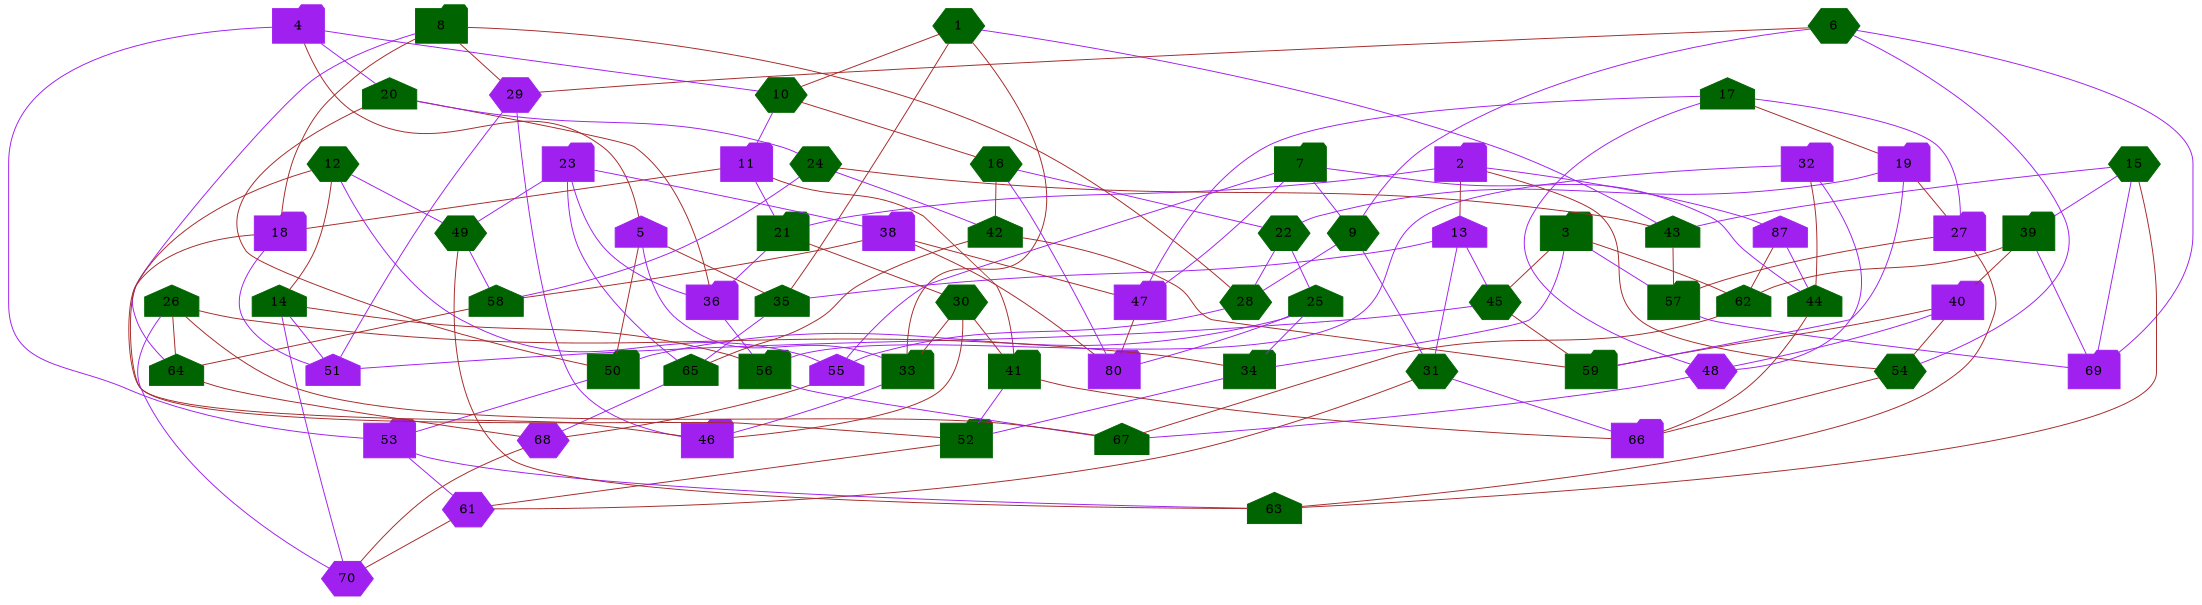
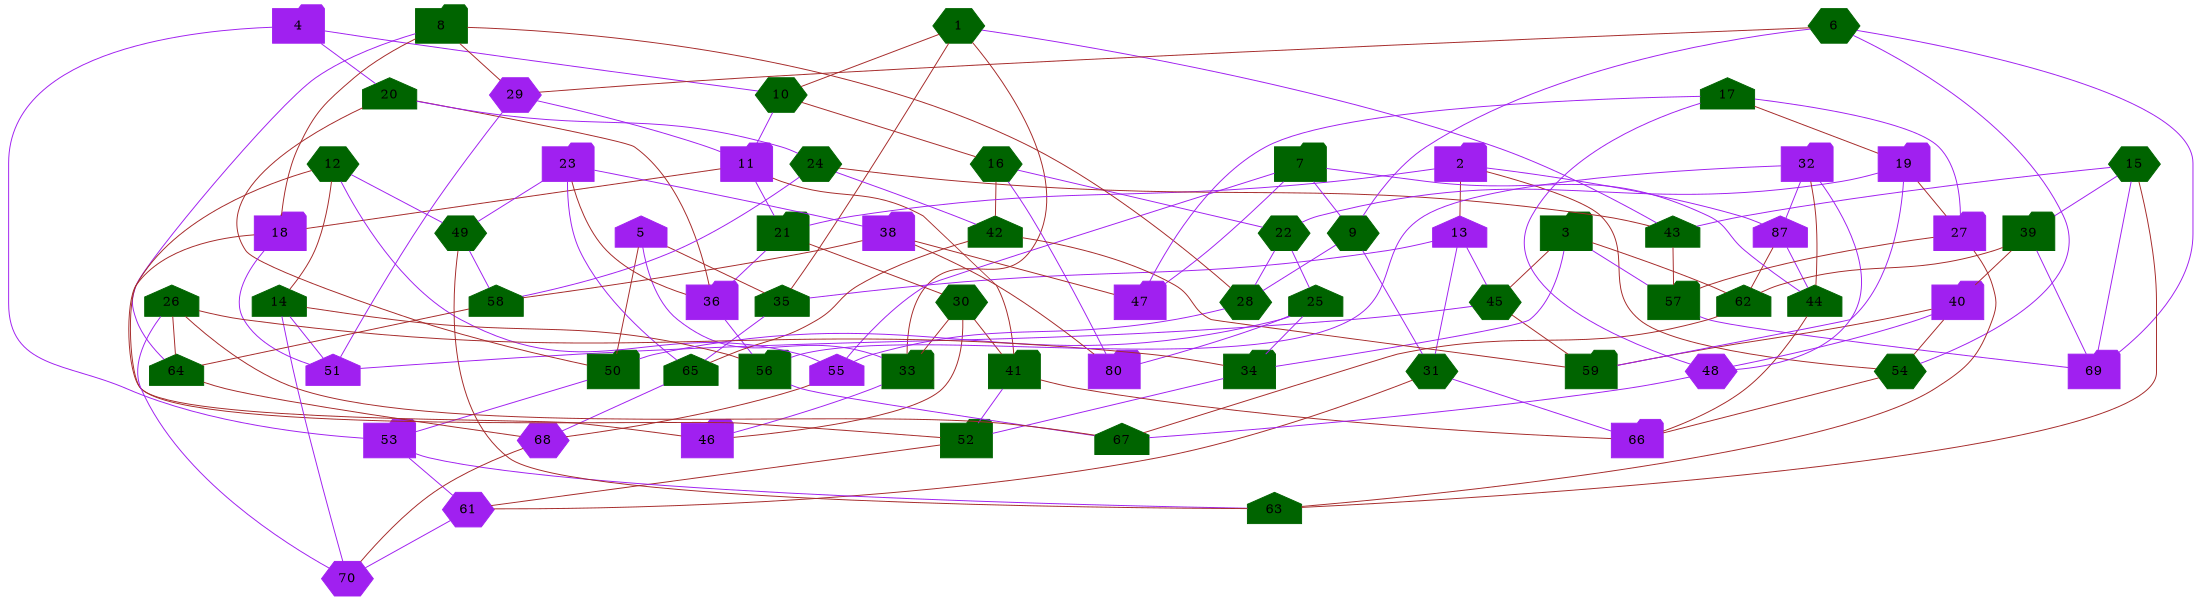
(476, 128) -> none
none -> (1793, 200)
(612, 255) -> (612, 255)
(548, 310) -> (653, 130)
(1127, 337) -> none
(408, 544) -> (408, 544)
